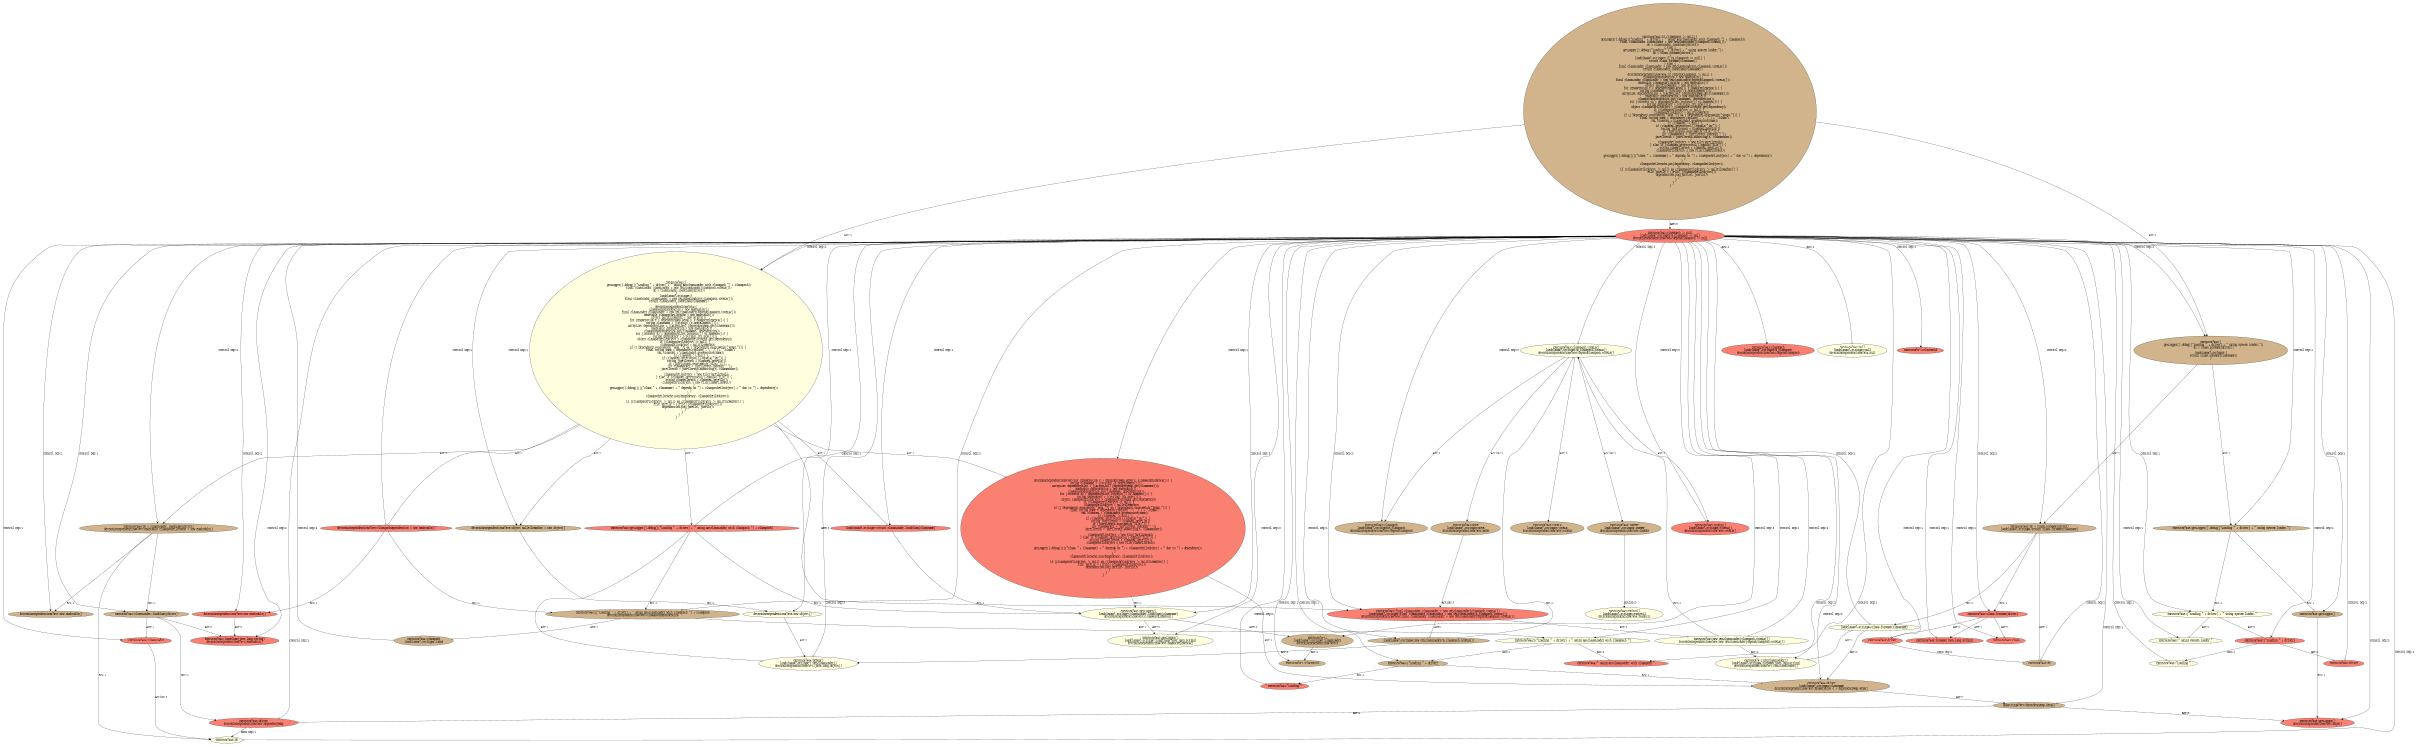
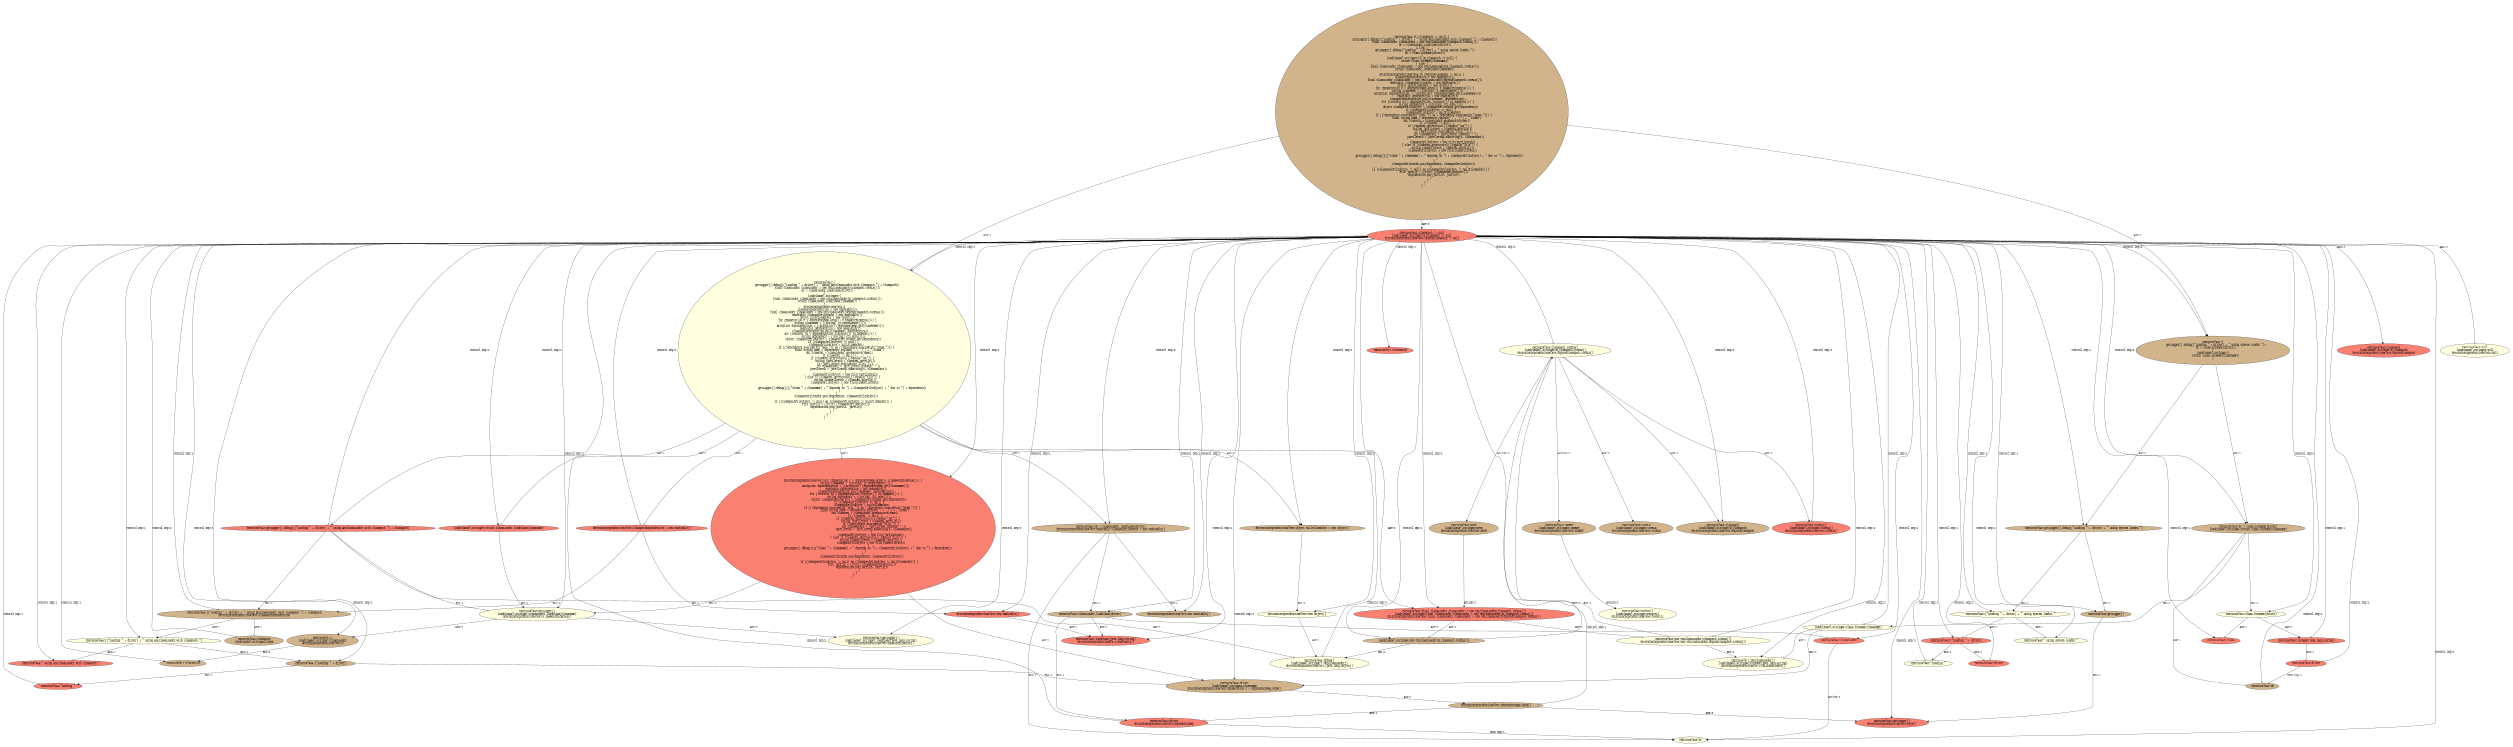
(1993, 614) -> (2251, 614)
(1937, 628) -> (2306, 651)
(2029, 705) -> (1496, 705)
